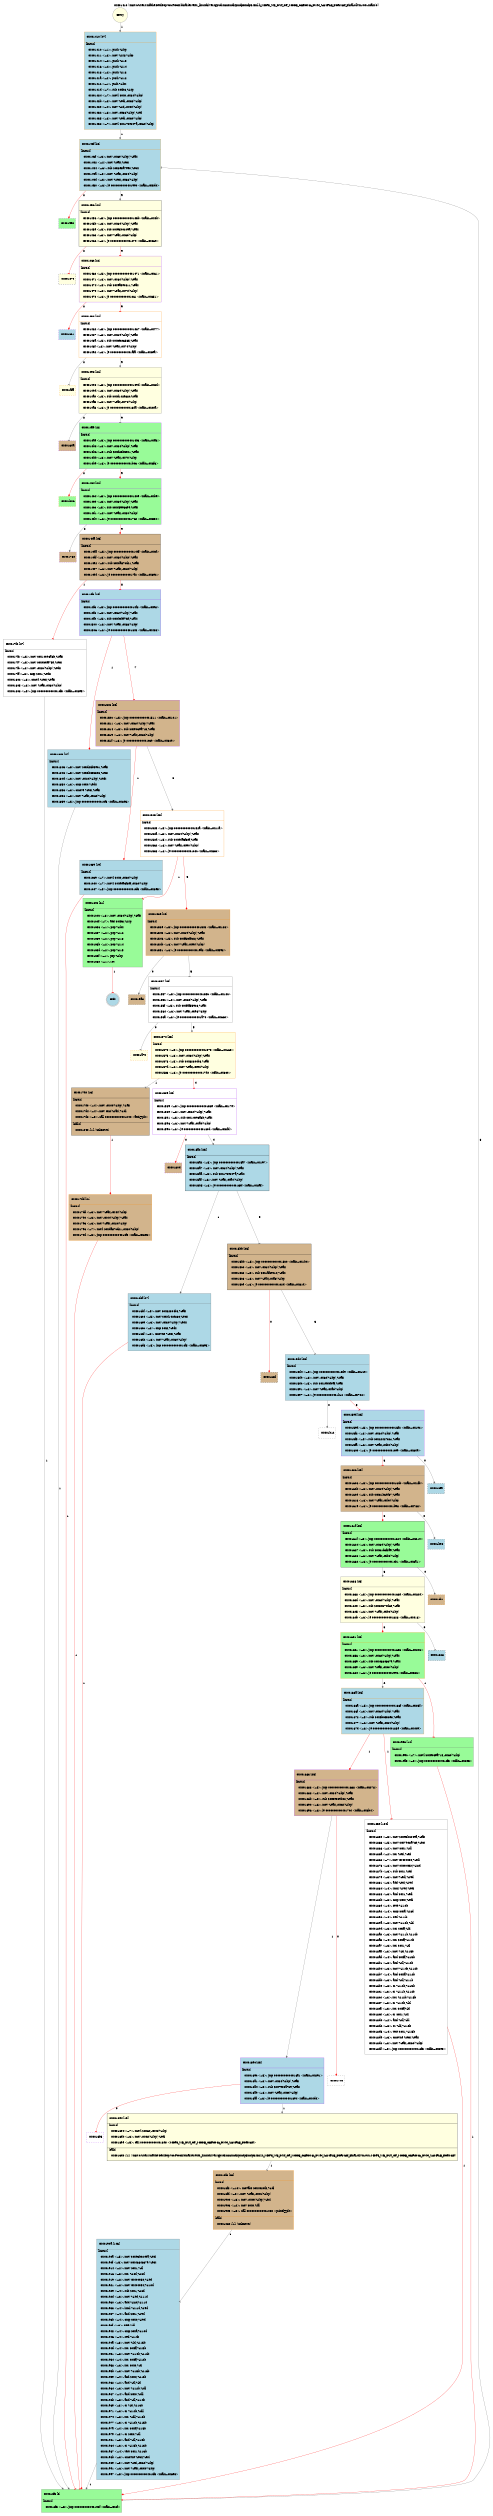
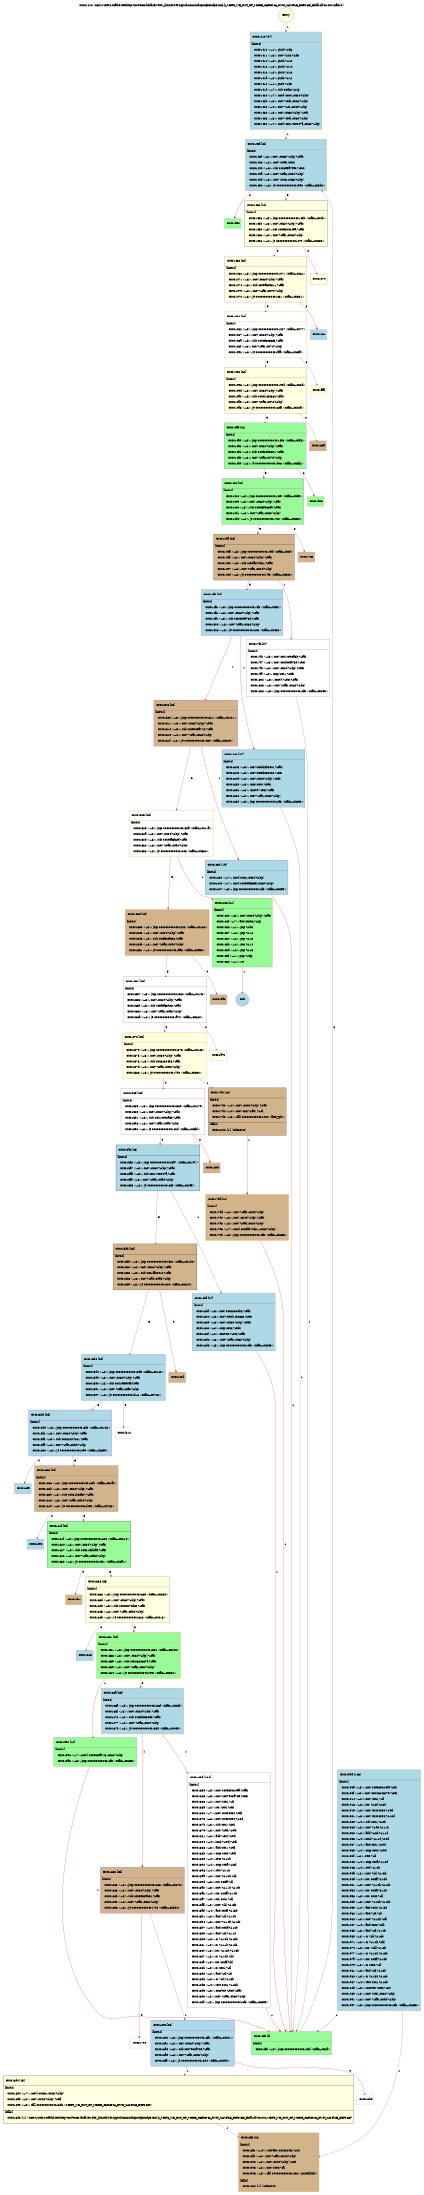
(139, 1055) -> (218, 1055)
(206, 2265) -> (388, 2101)
